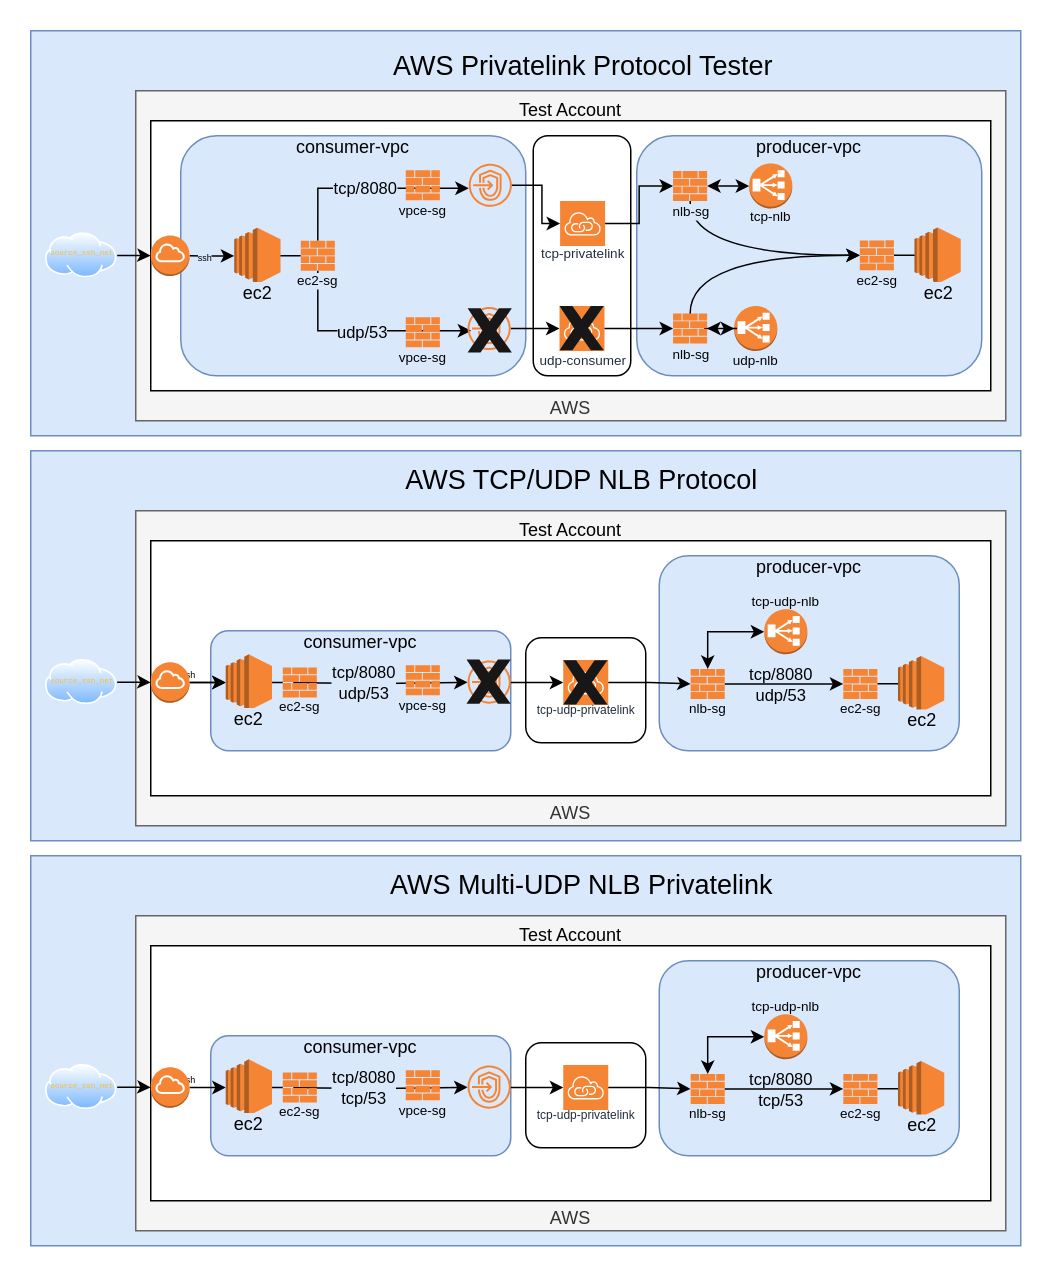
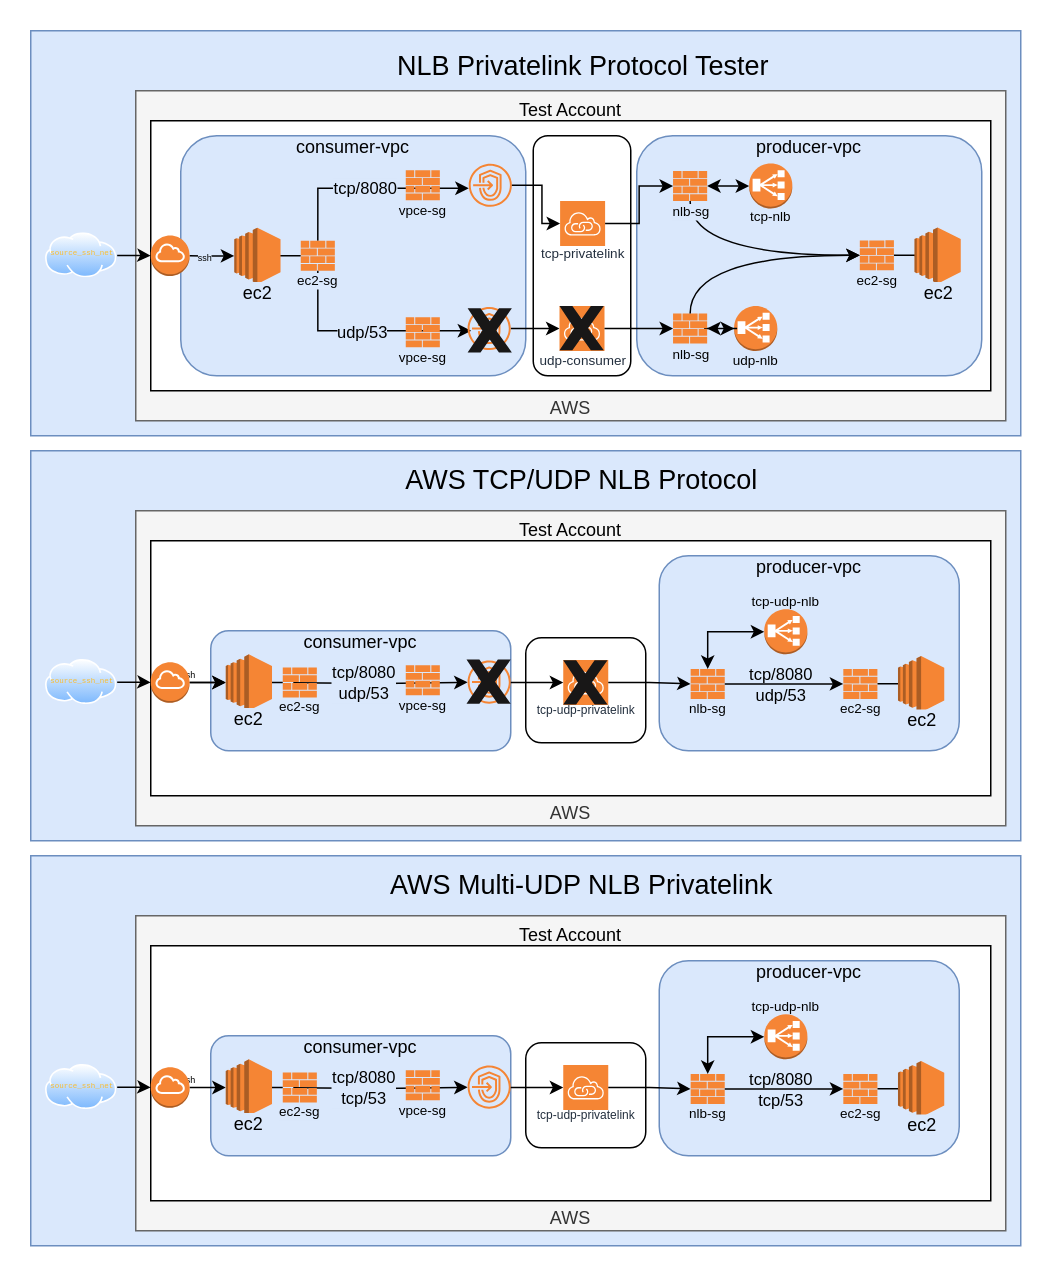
(584, 67) -> (584, 67)
